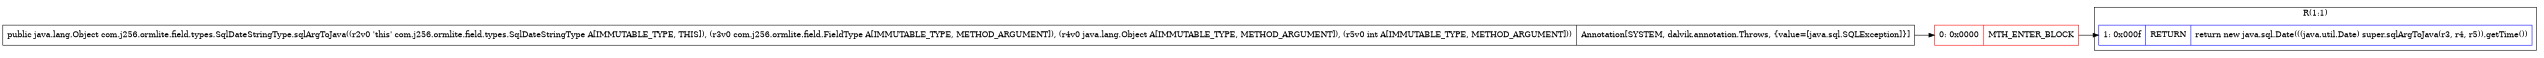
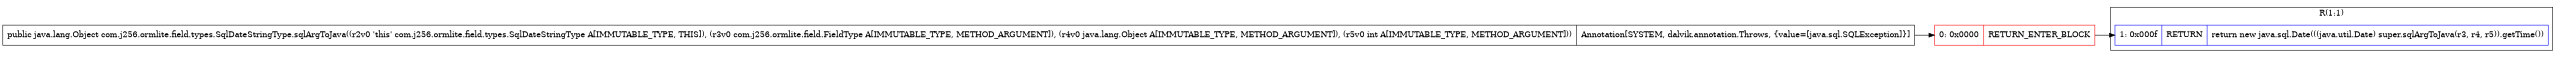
(2031, 35) -> (2039, 35)
